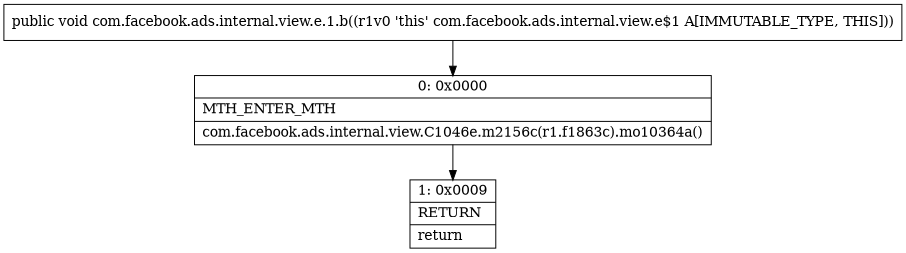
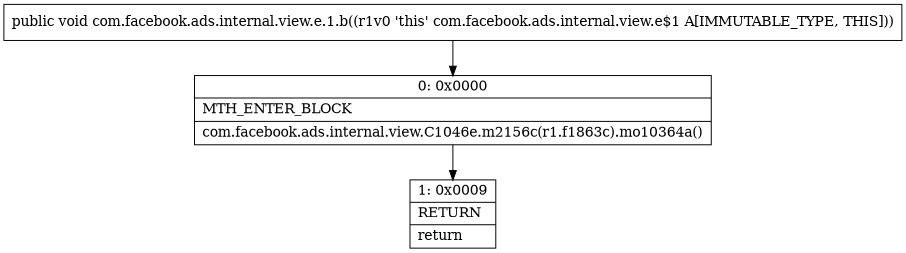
(269, 109) -> (277, 109)
